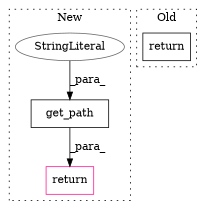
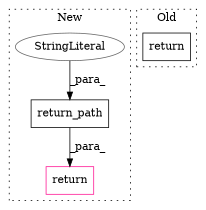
(70, 114) -> (70, 114)
